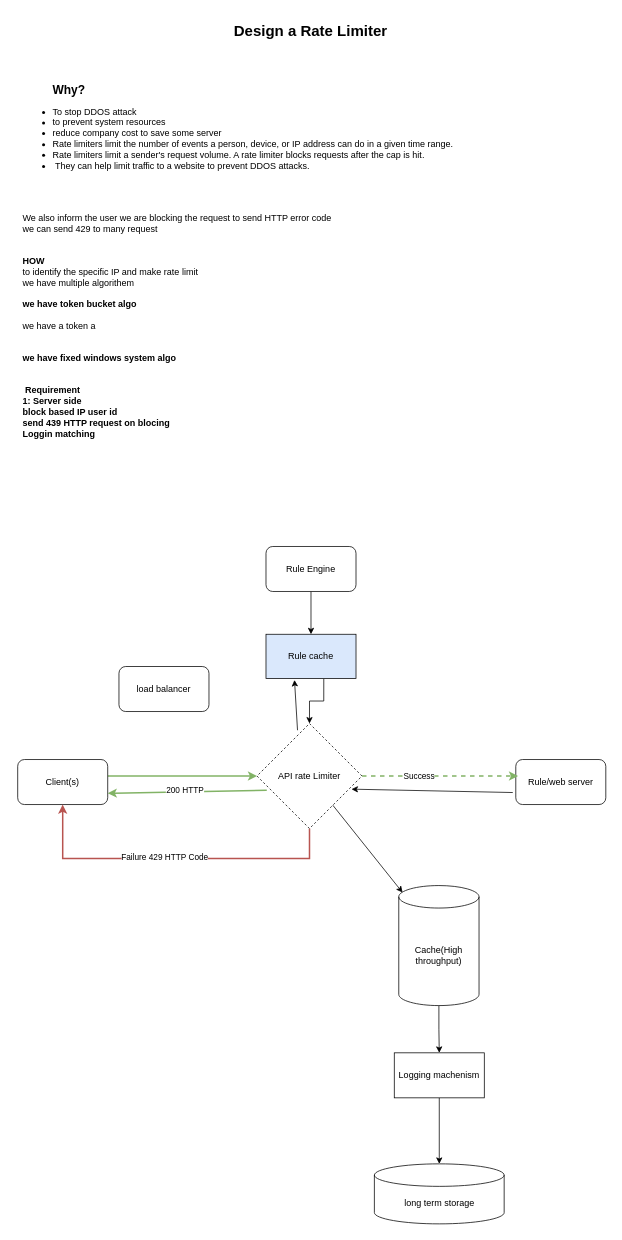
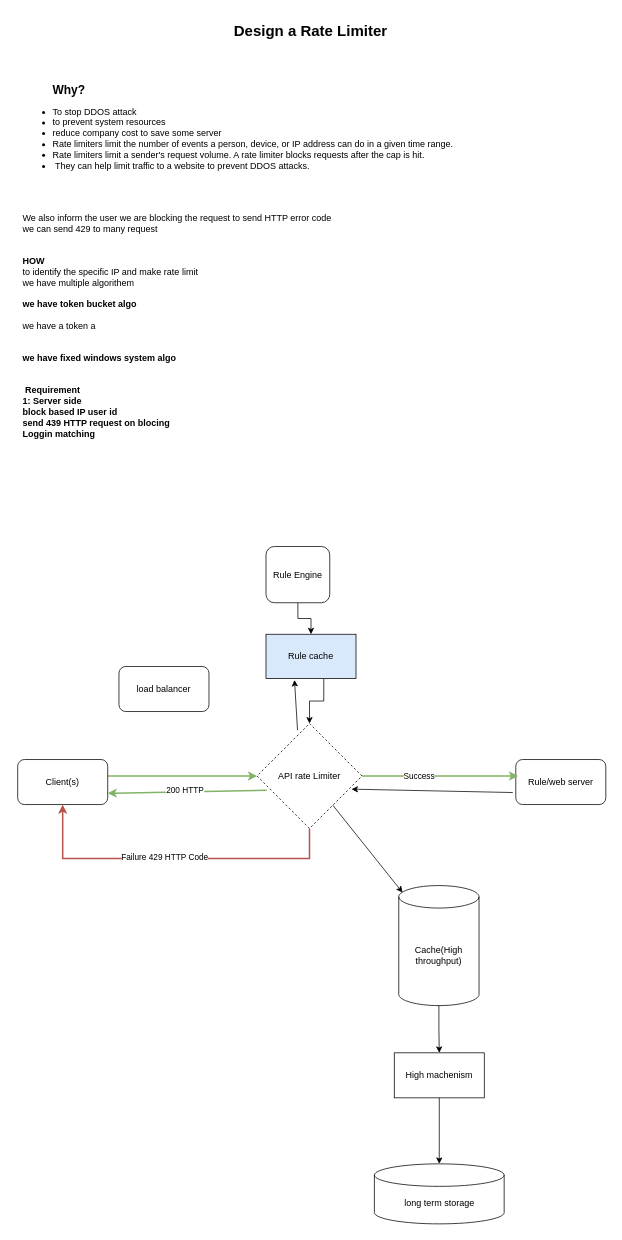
(311, 569) -> (298, 575)
(471, 776) -> (471, 776)
(439, 1075) -> (439, 1075)
